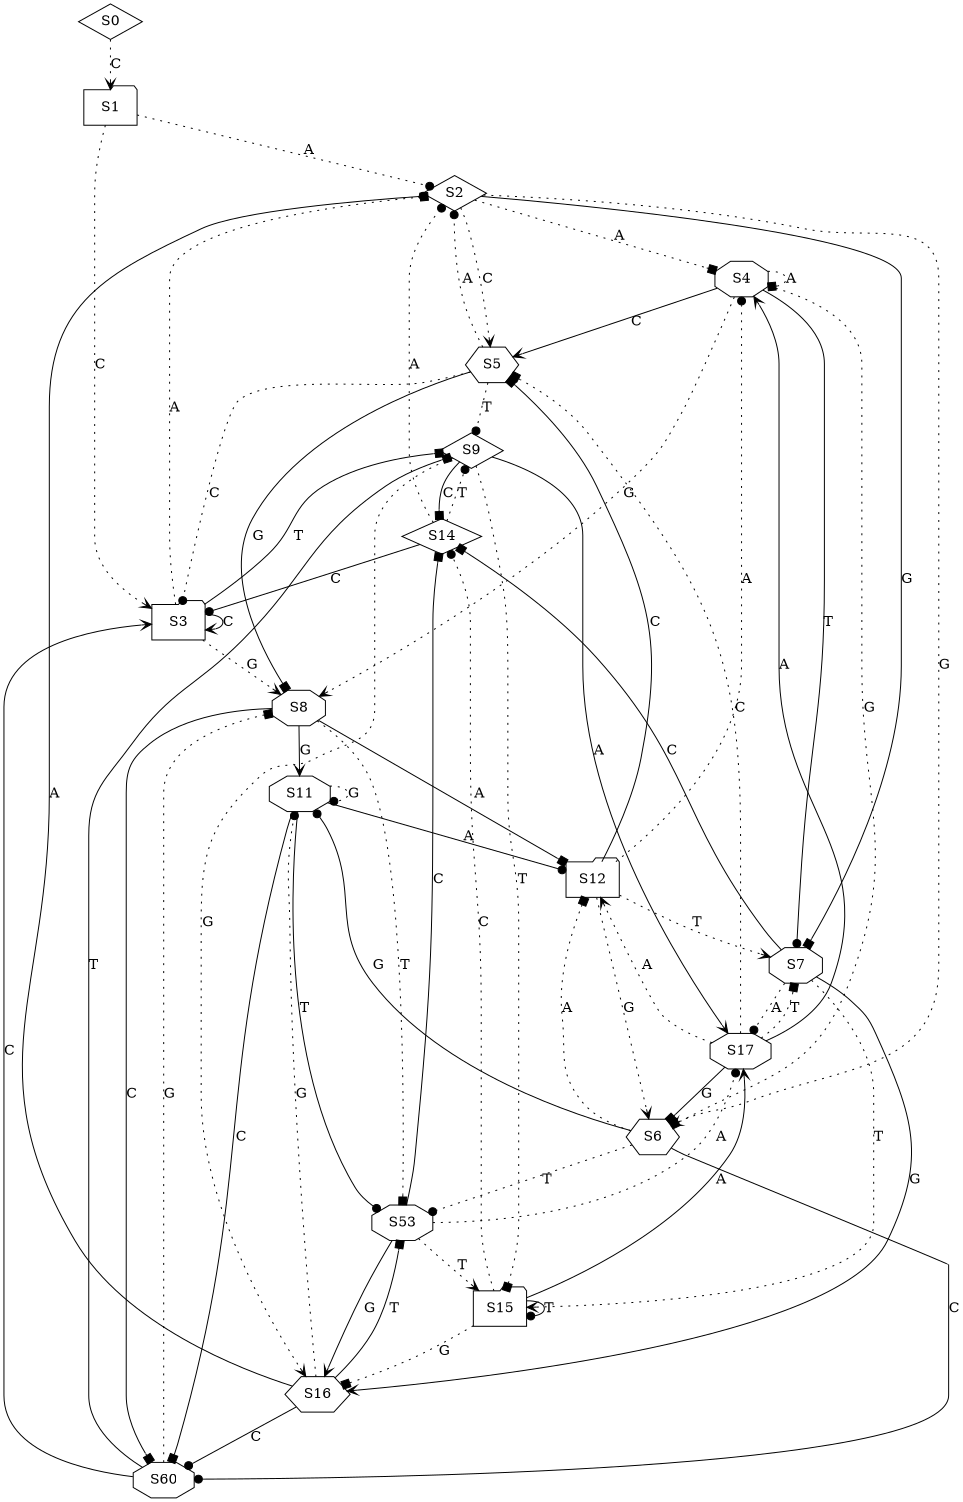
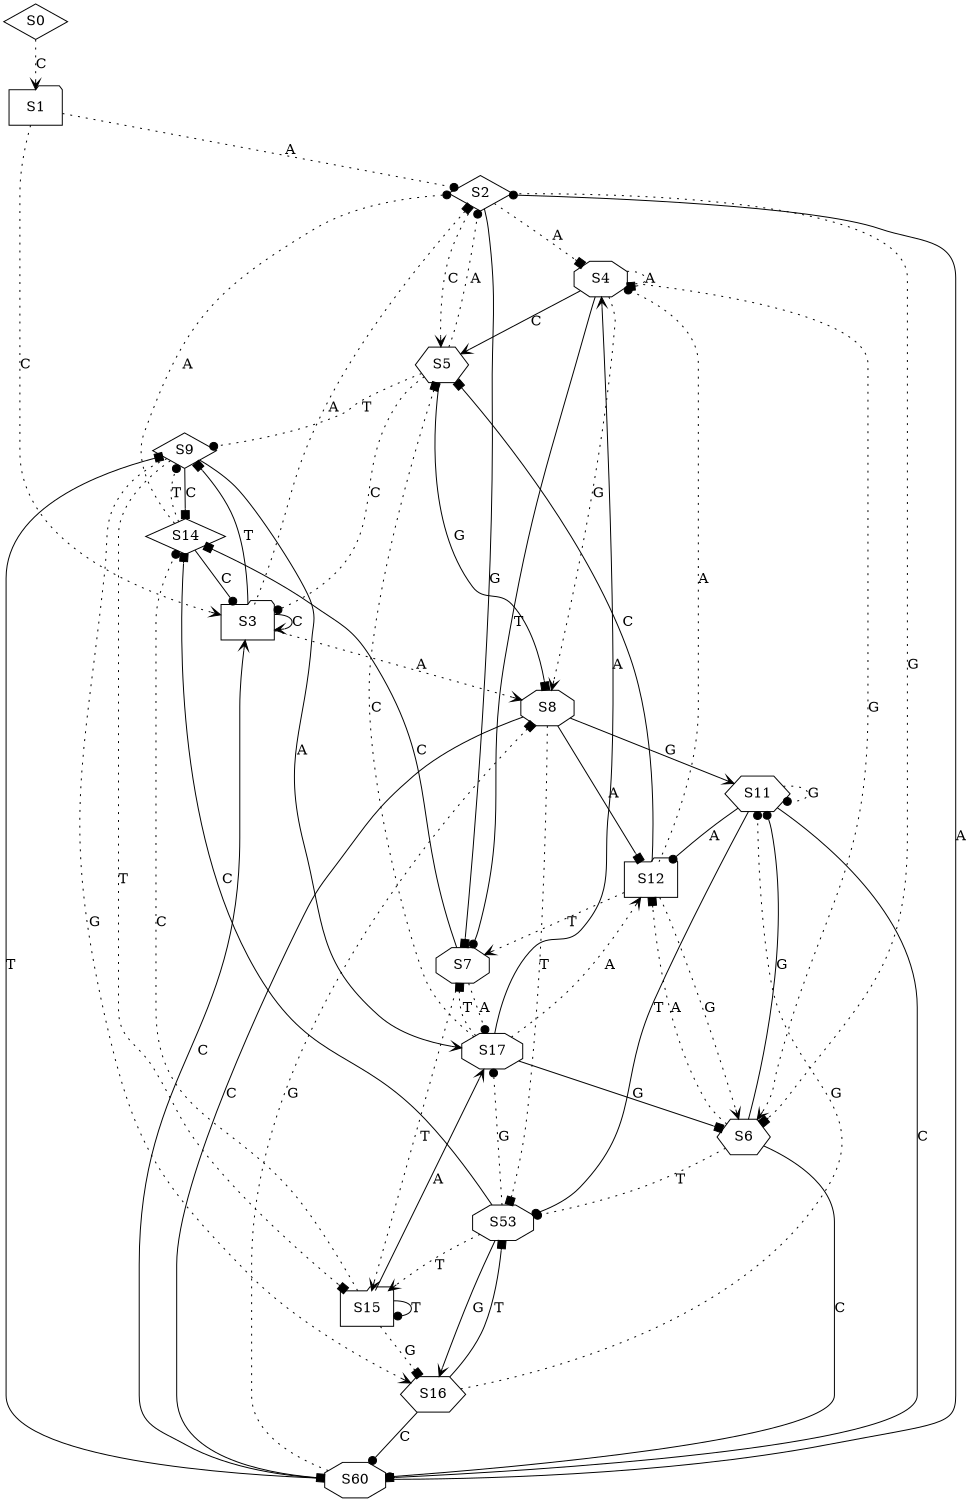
(252, 665) -> (421, 665)
(49, 726) -> (956, 900)
(300, 794) -> (758, 794)
(721, 1137) -> (504, 1137)
(780, 1311) -> none
